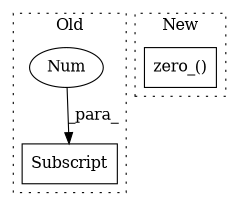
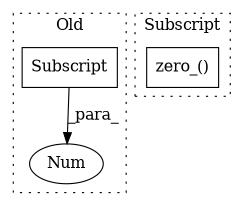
(180, 26) -> (183, 26)
(68, 110) -> (68, 110)
